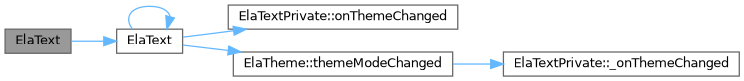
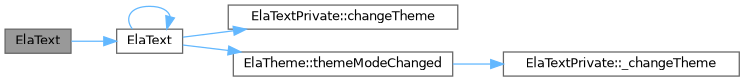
(343, 17) -> (343, 17)
(621, 64) -> (621, 64)
